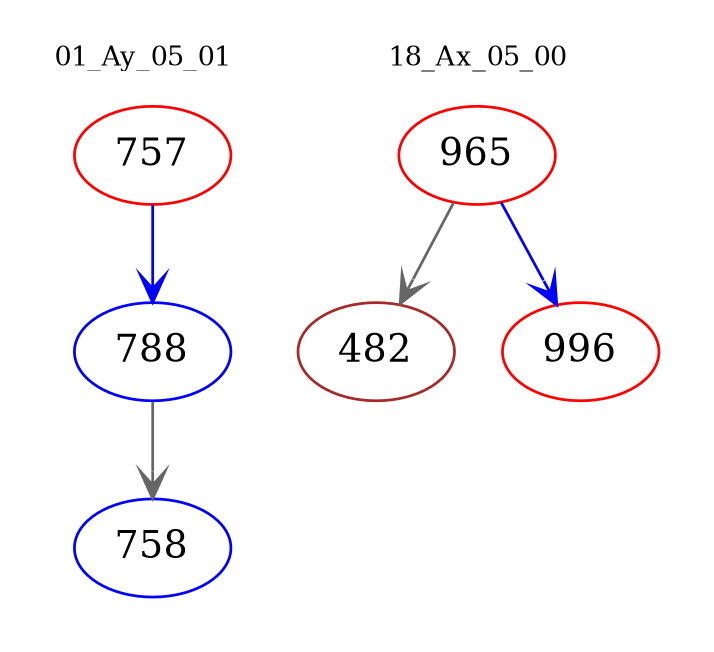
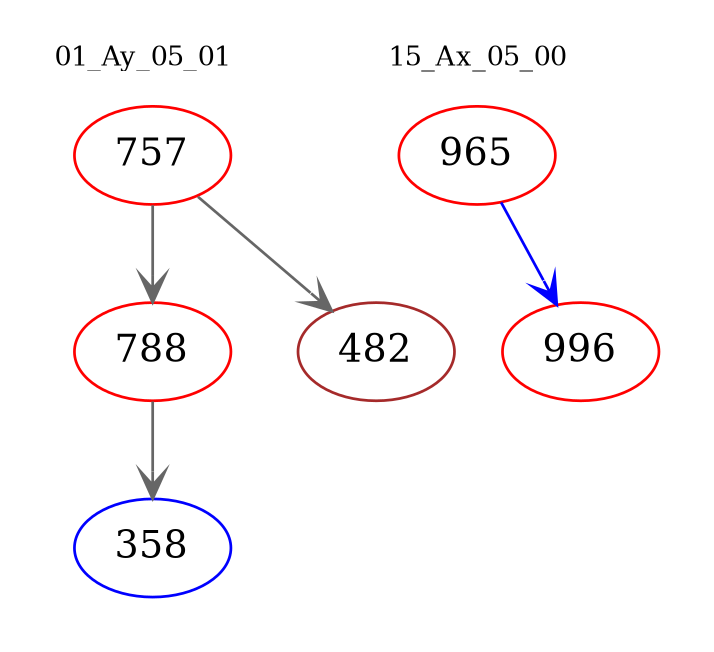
(478, 59) -> (478, 59)
(153, 240) -> (153, 240)
(433, 241) -> (235, 228)
(153, 352) -> (153, 352)
(153, 548) -> (153, 548)
